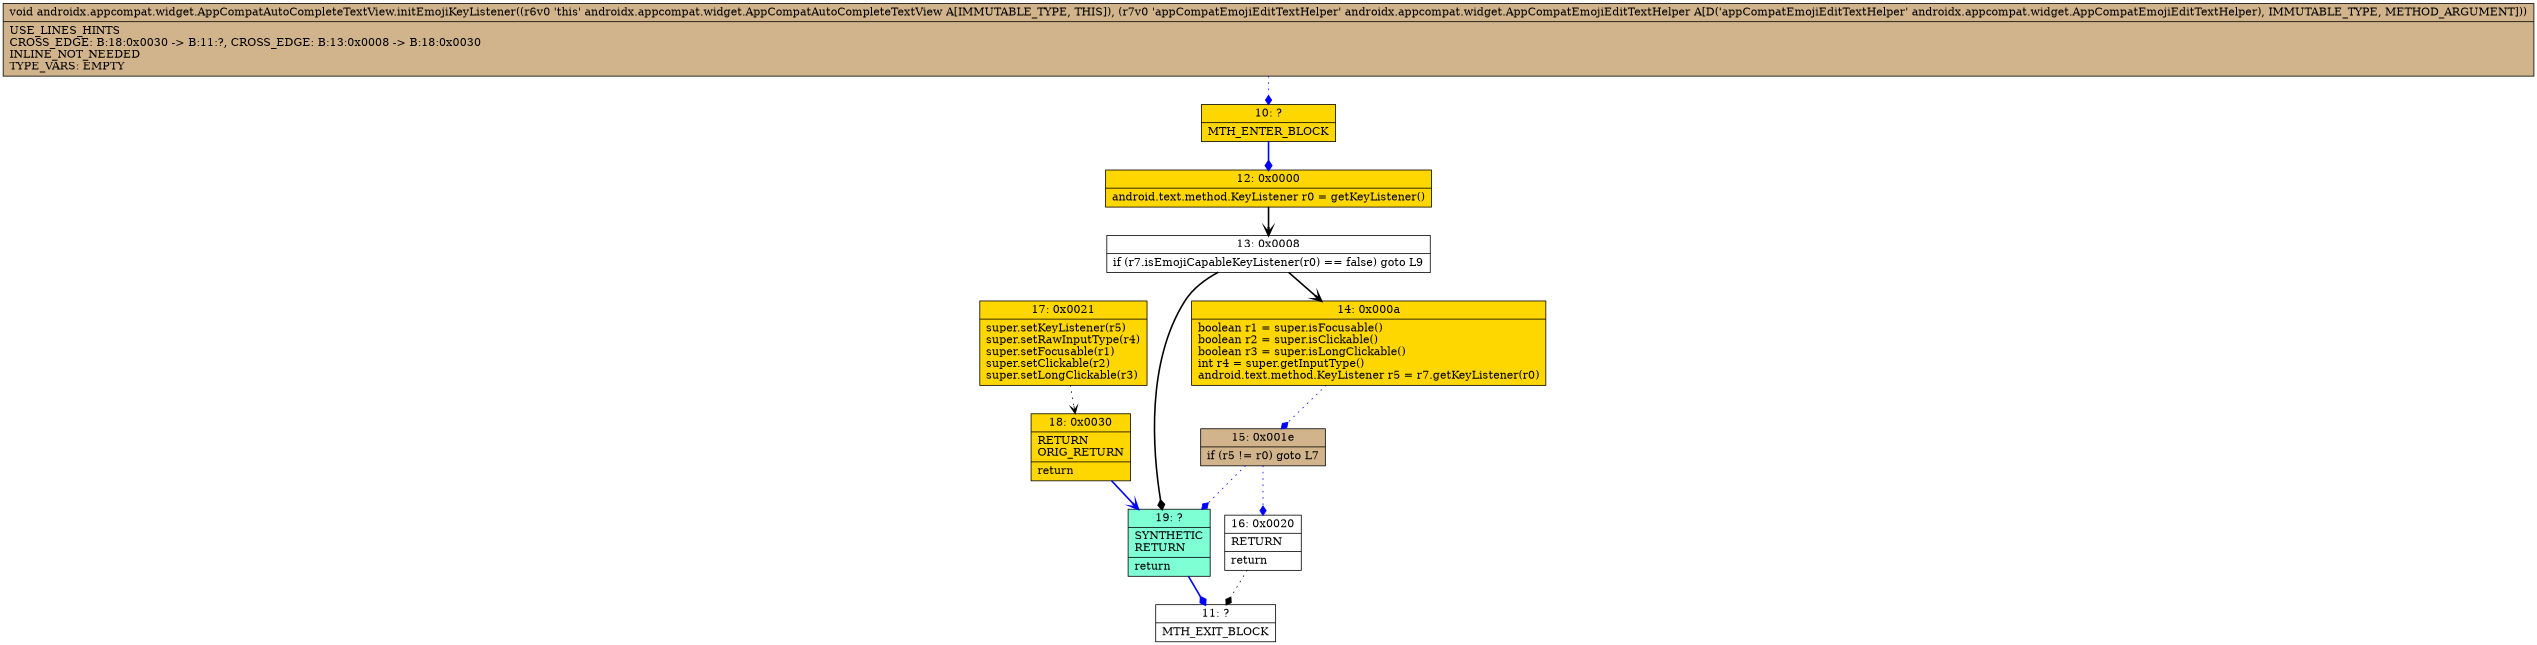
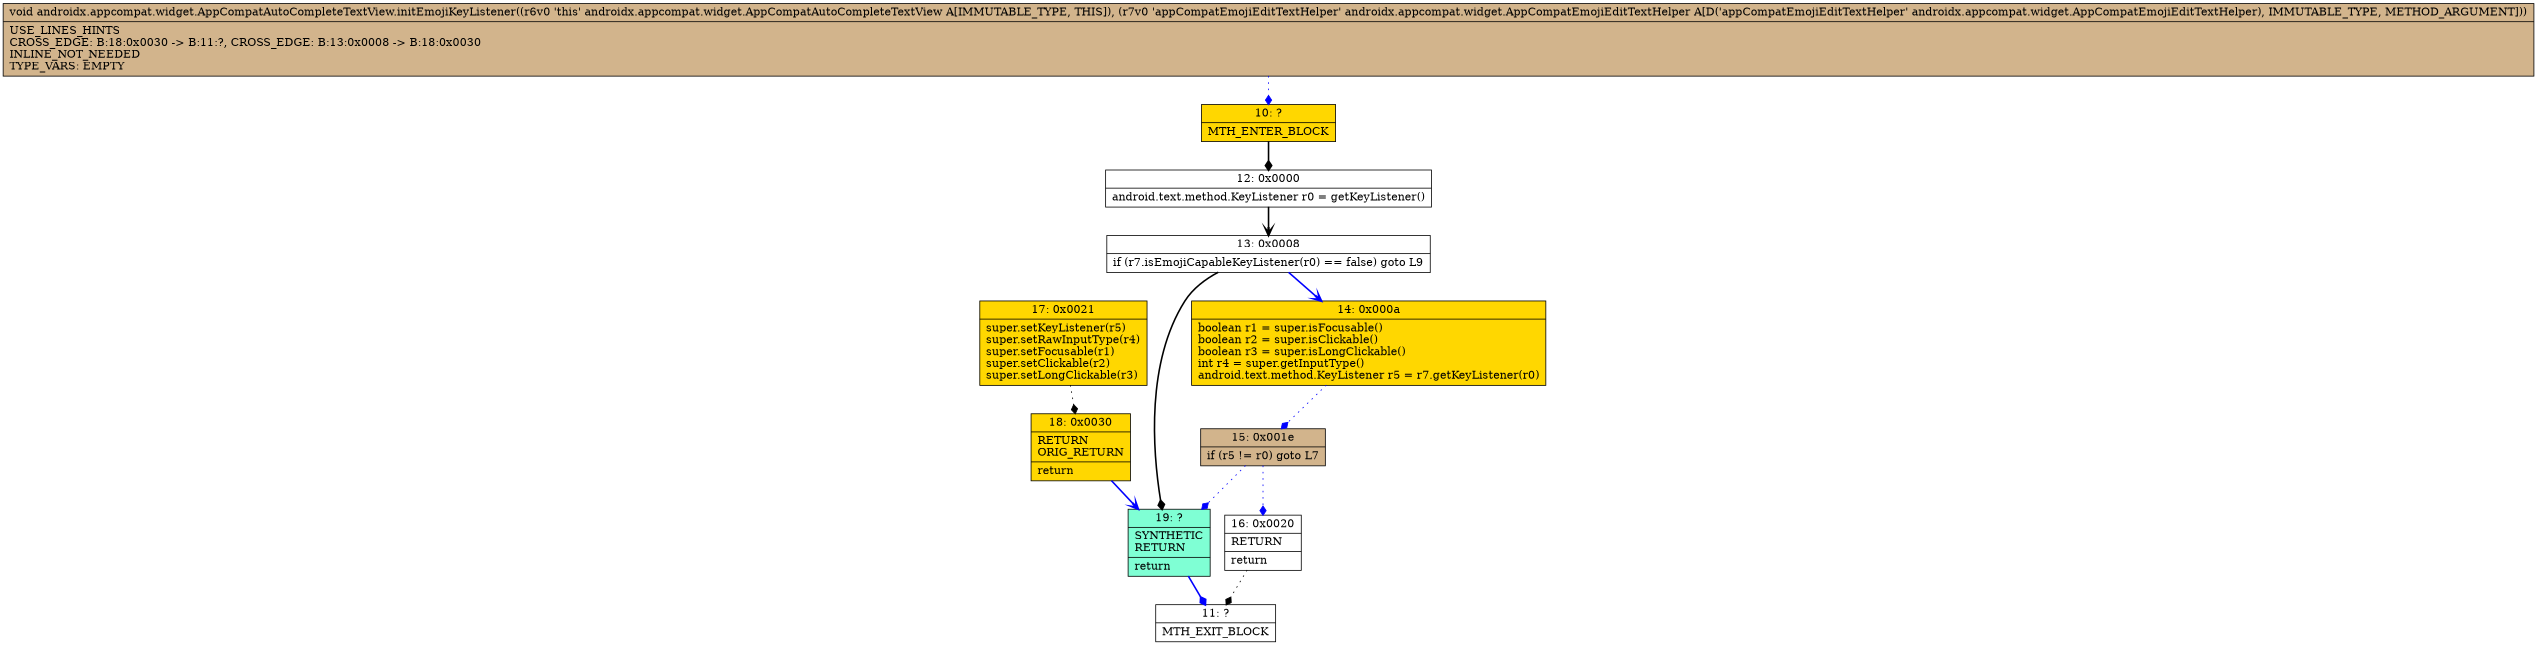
(1269, 151) -> (1269, 151)
(1269, 189) -> (1269, 189)
(1302, 284) -> (1302, 284)
(1072, 396) -> (1072, 396)
